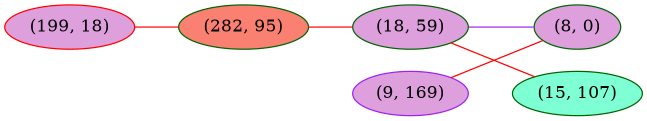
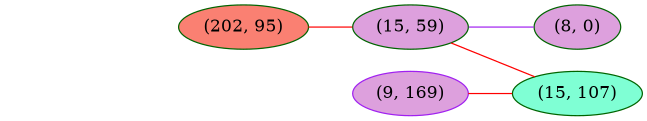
(70, 27) -> none
(244, 27) -> (244, 27)
(410, 27) -> (410, 27)
(506, 55) -> (490, 94)
